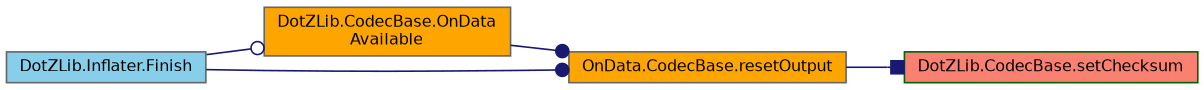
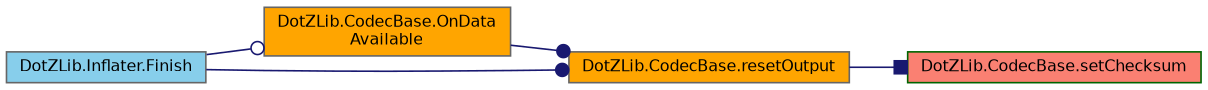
(707, 67) -> (709, 67)
